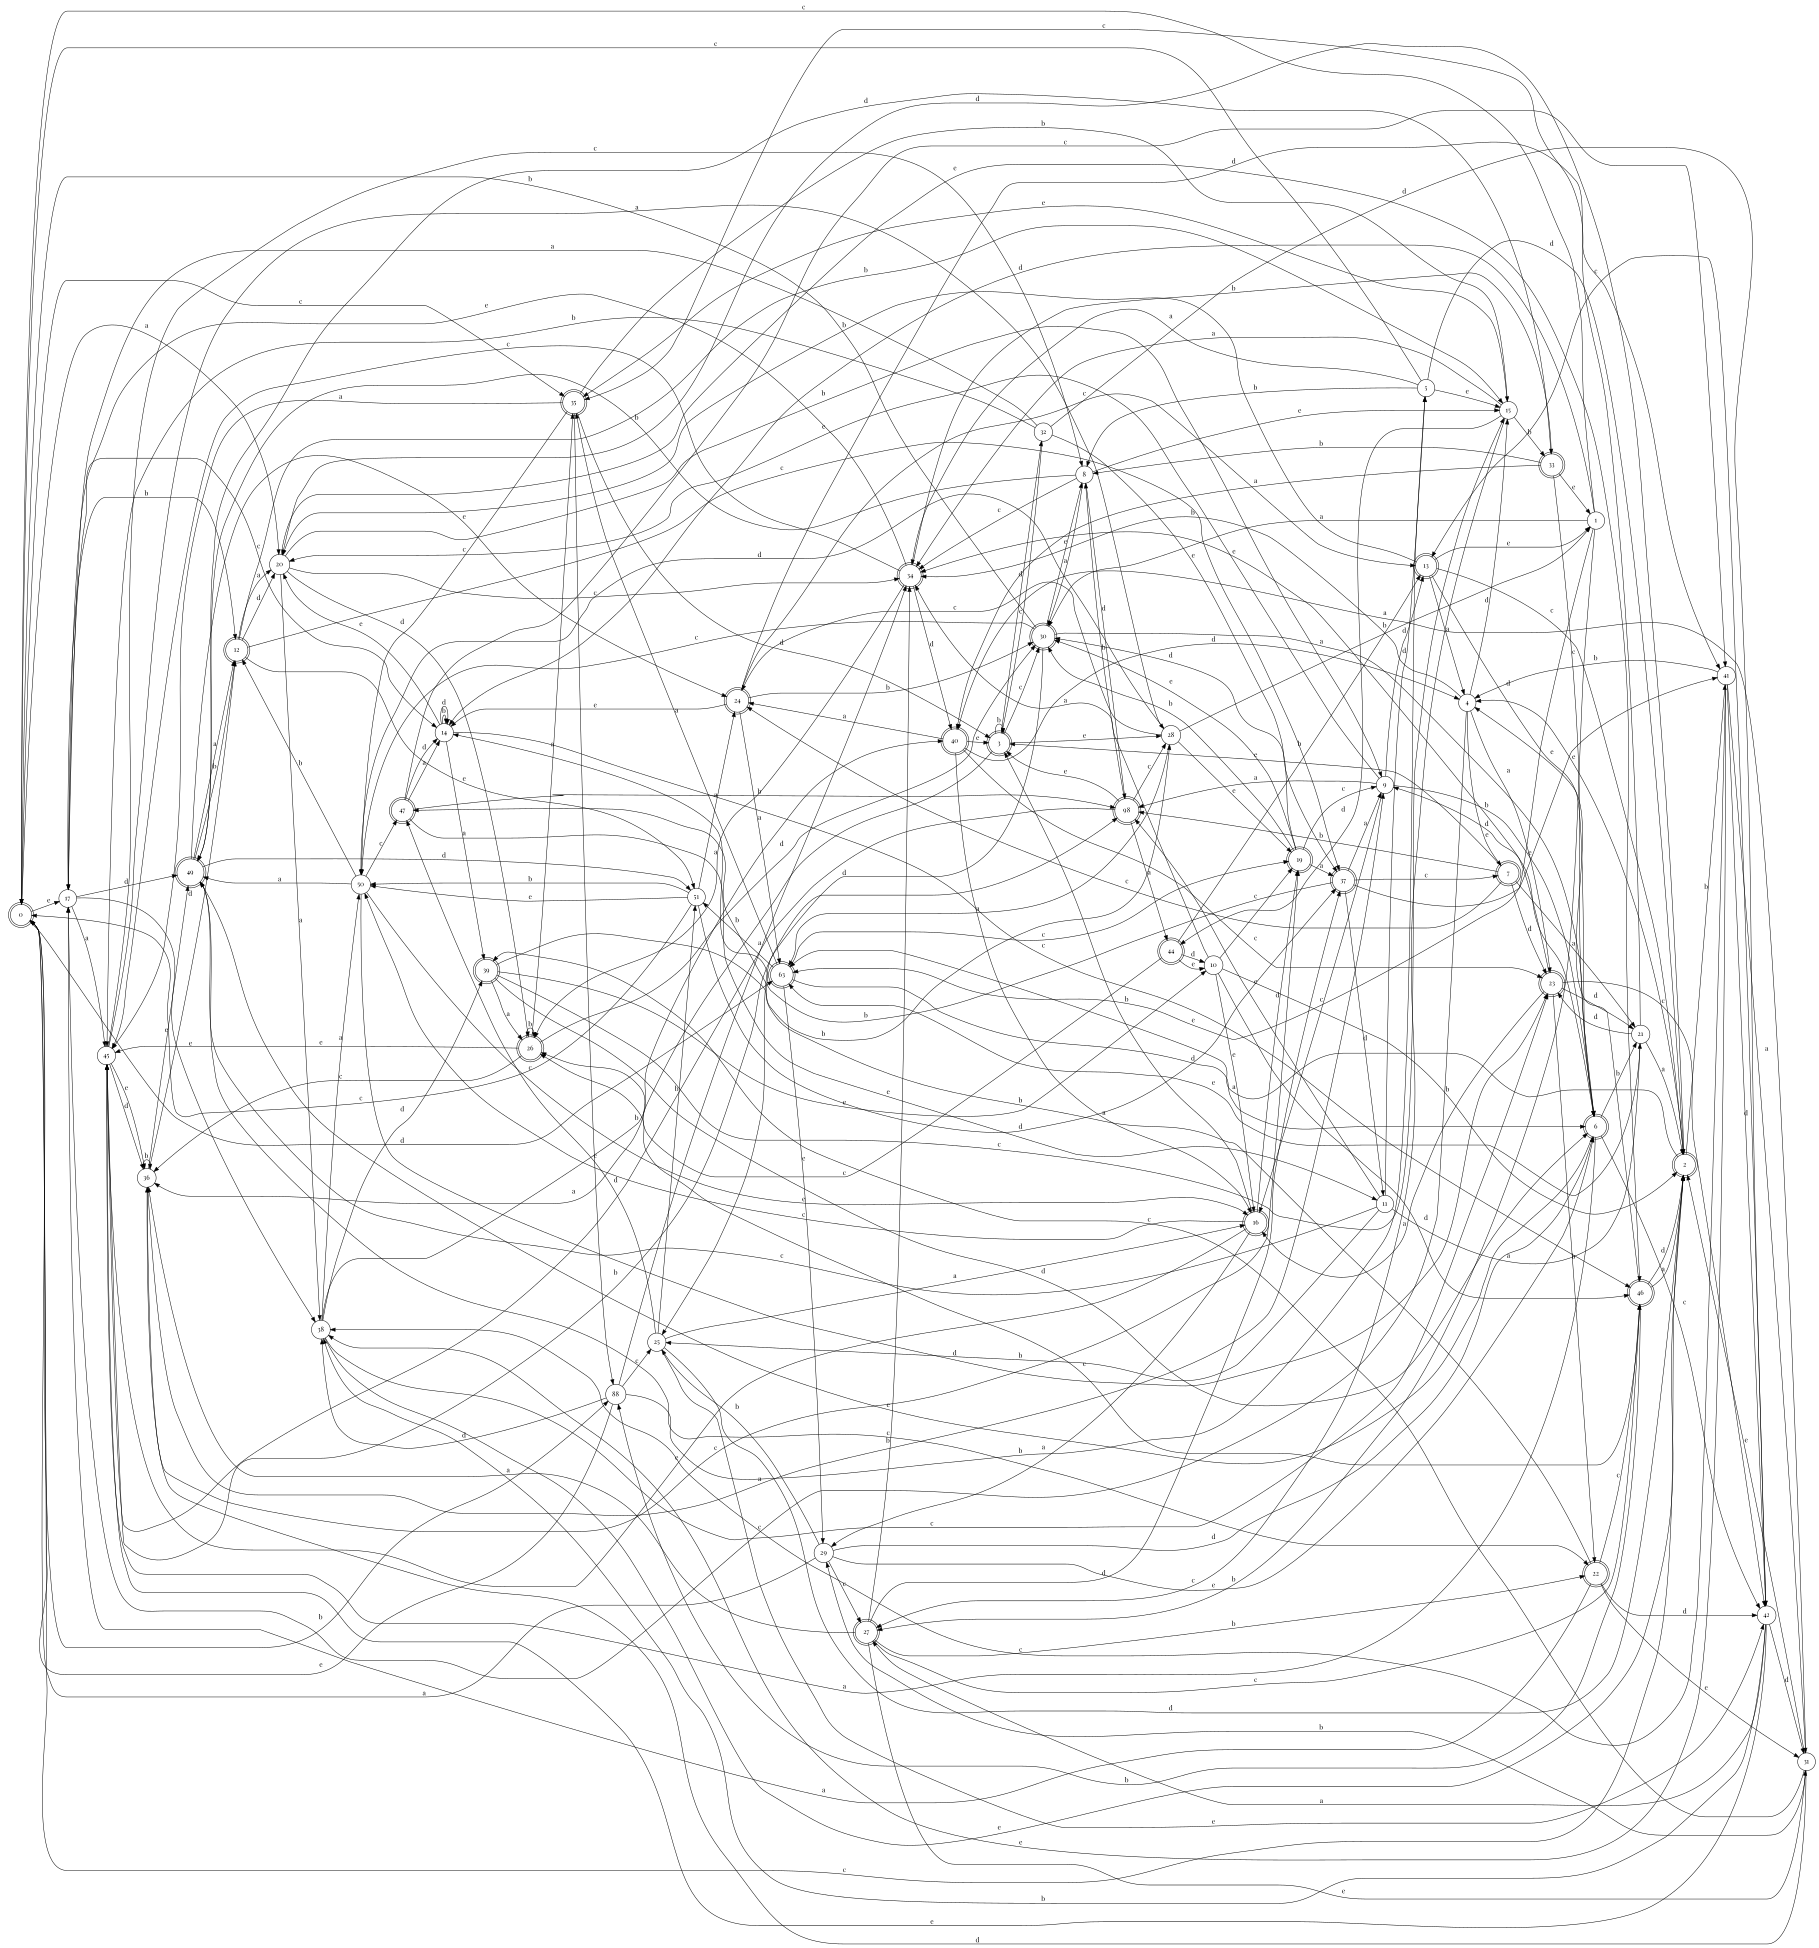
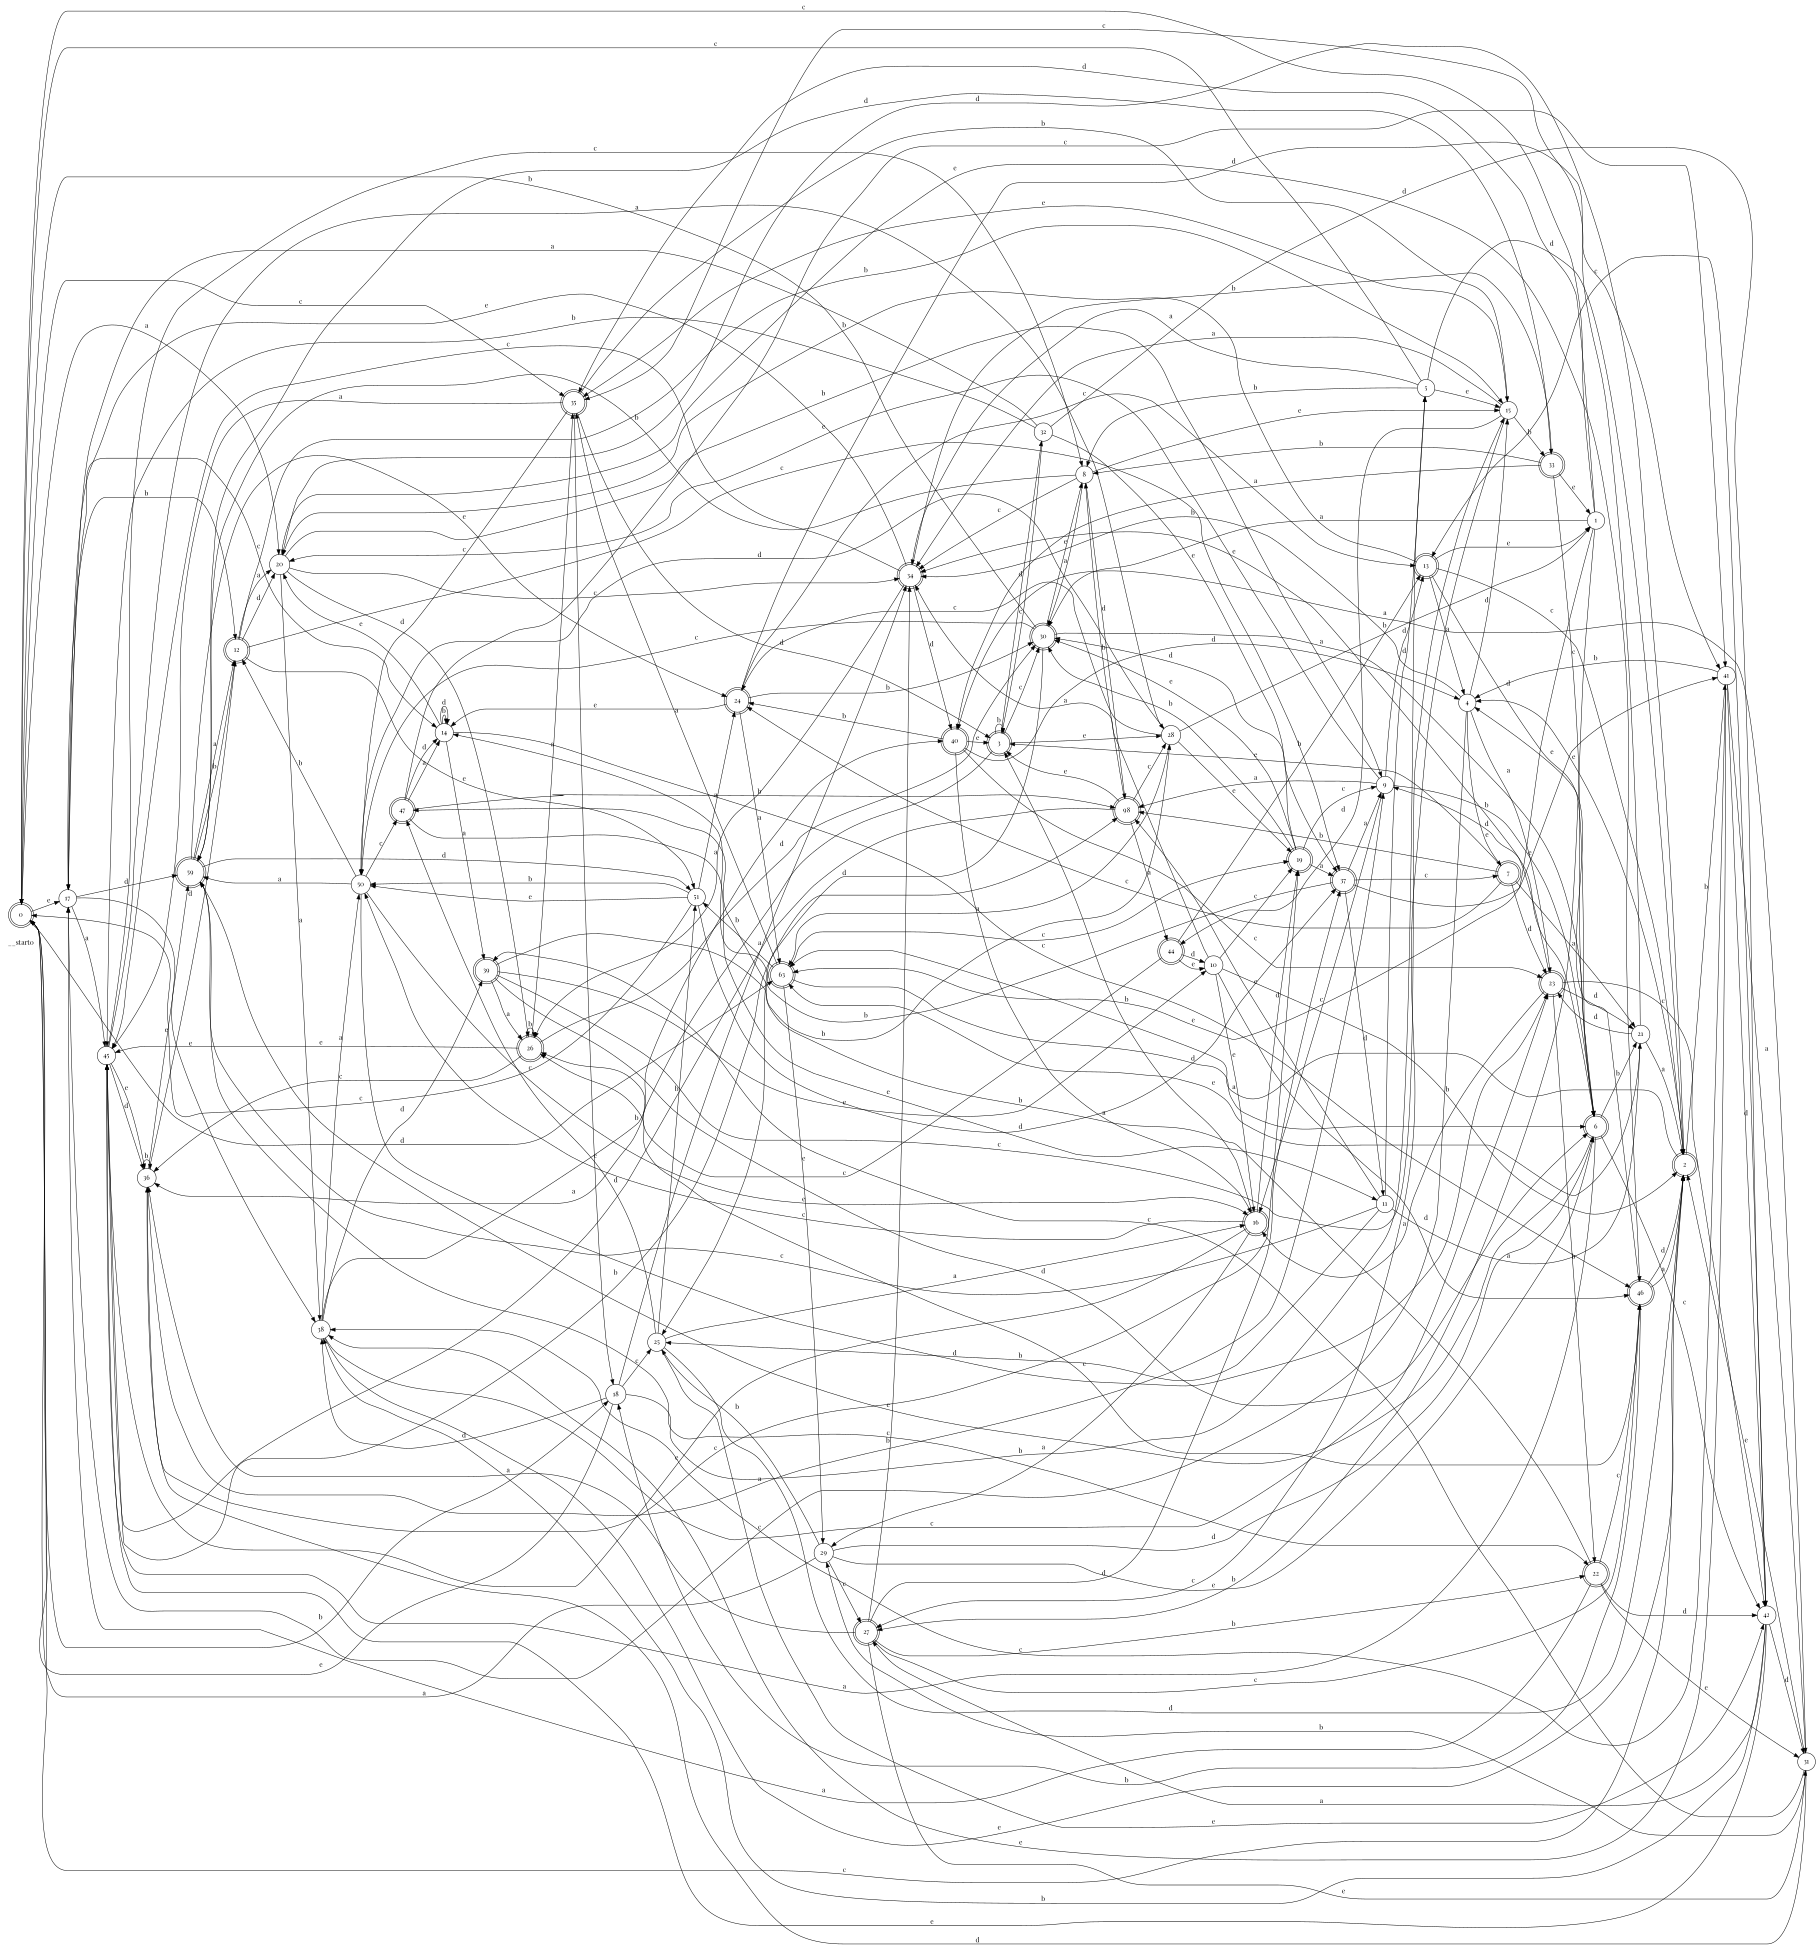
(1027, 272) -> (1159, 81)
(844, 717) -> (844, 717)
(190, 872) -> (190, 872)
none -> (21, 943)
(616, 1394) -> (616, 1394)
